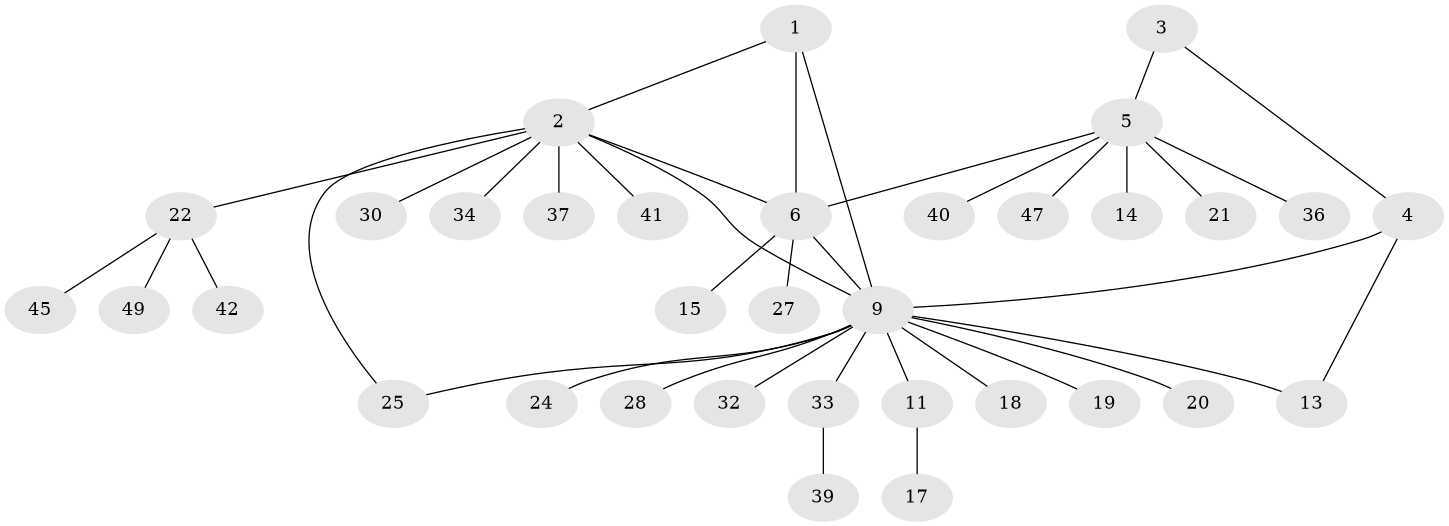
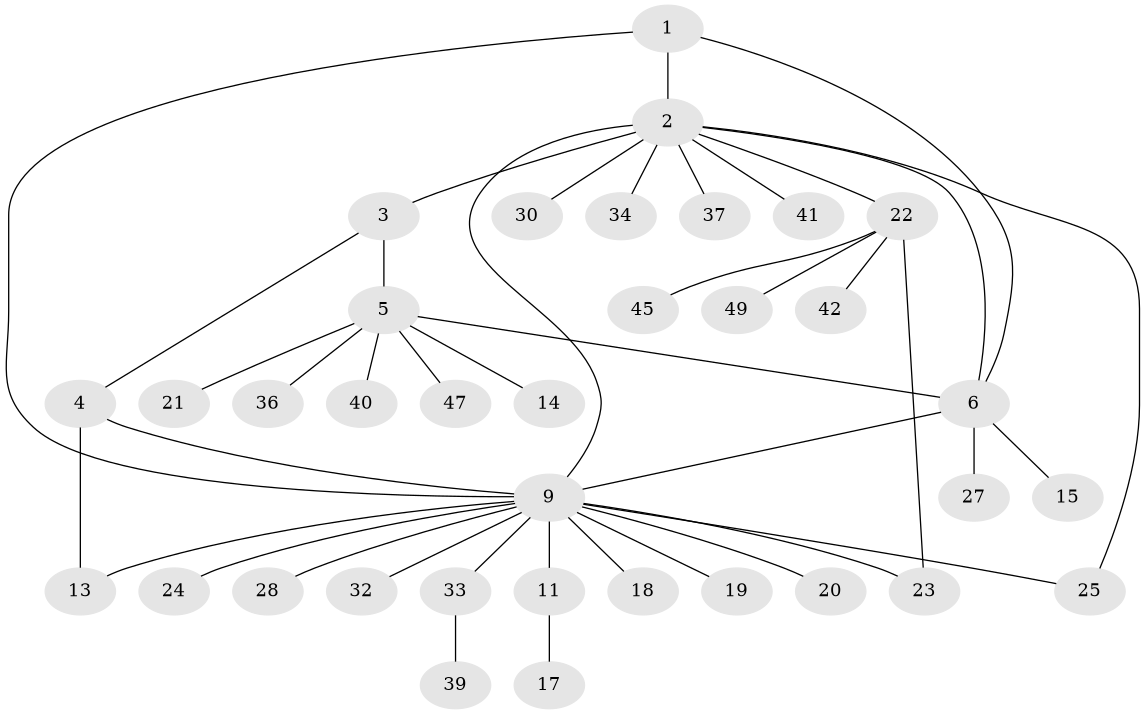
none -> (529, 163)
none -> (925, 591)
